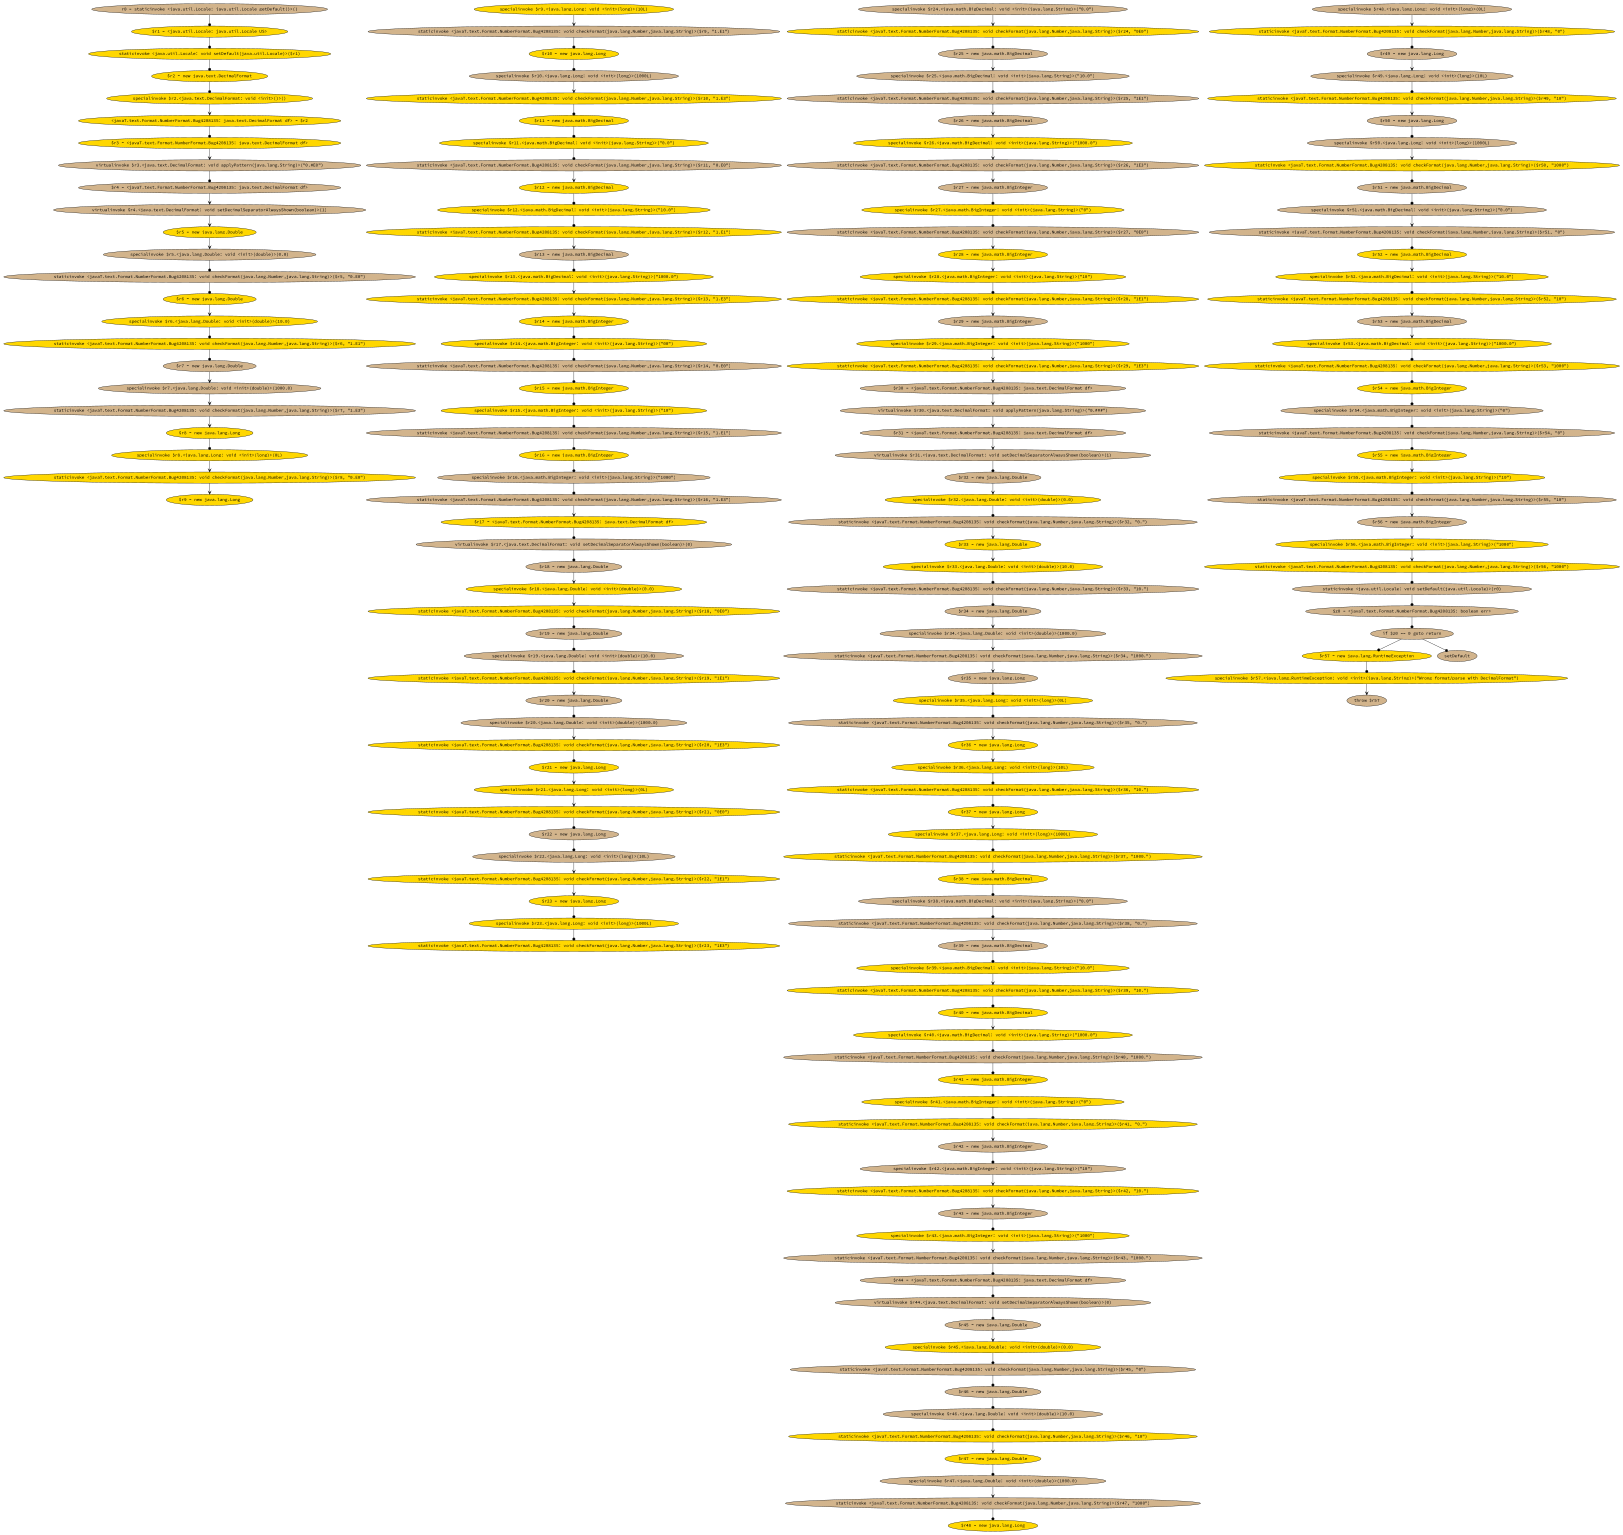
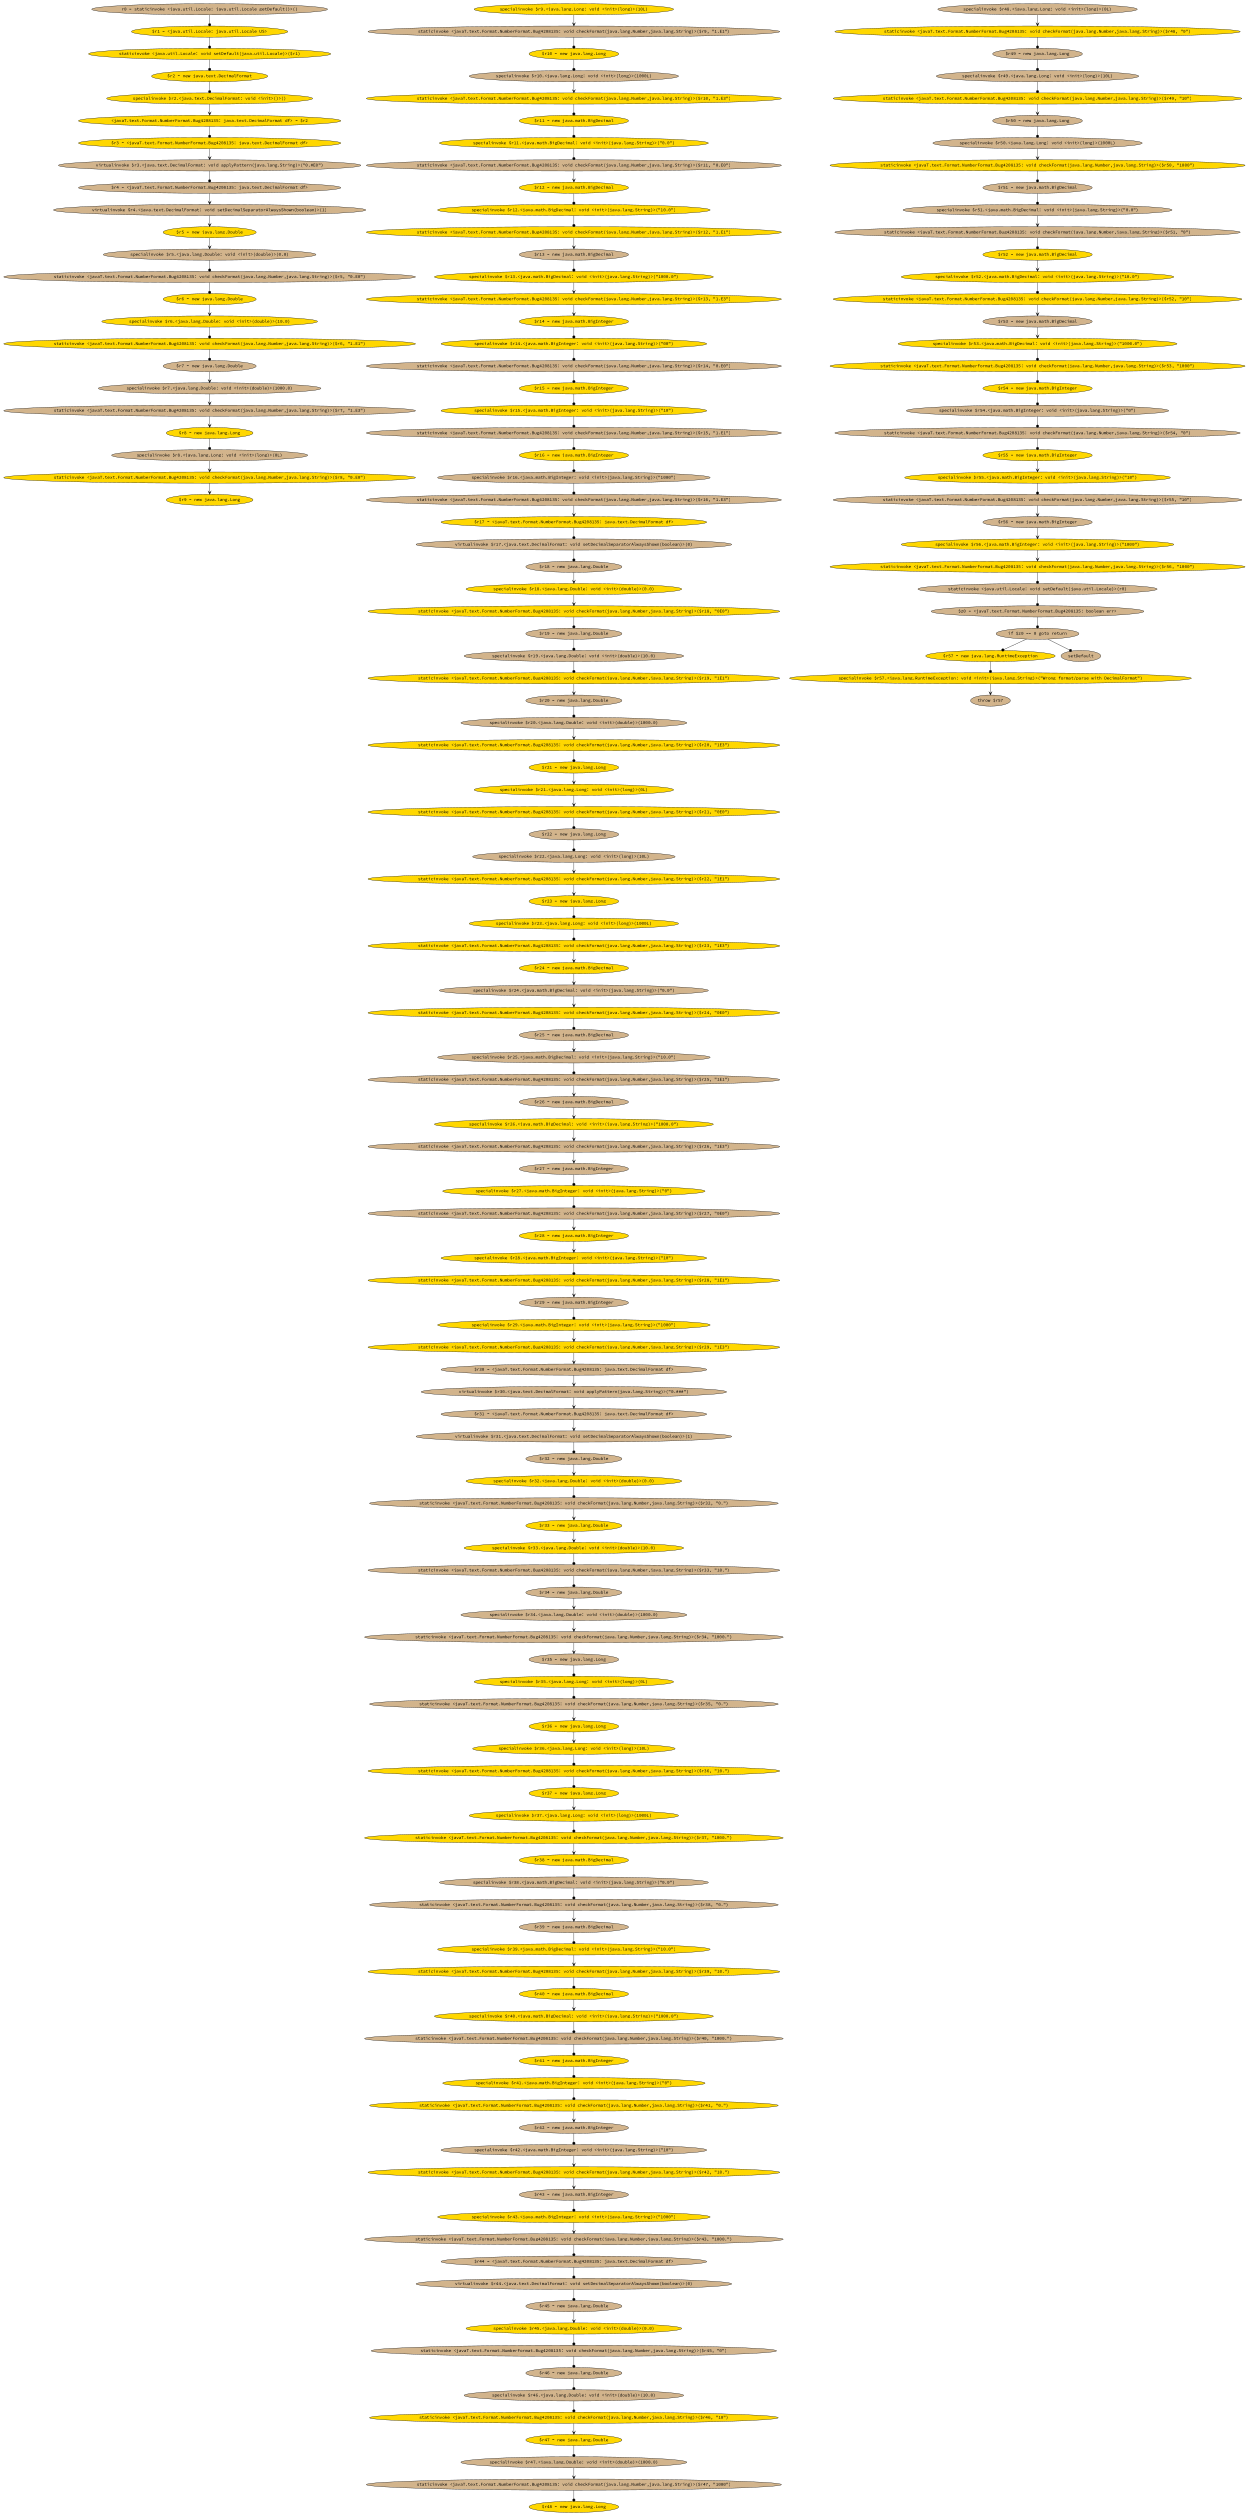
(1412, 64) -> (1038, 64)
(210, 455) -> (210, 455)
none -> (574, 968)
